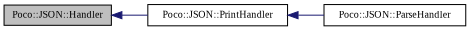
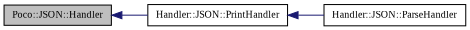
(218, 15) -> (218, 15)
(395, 15) -> (395, 15)
